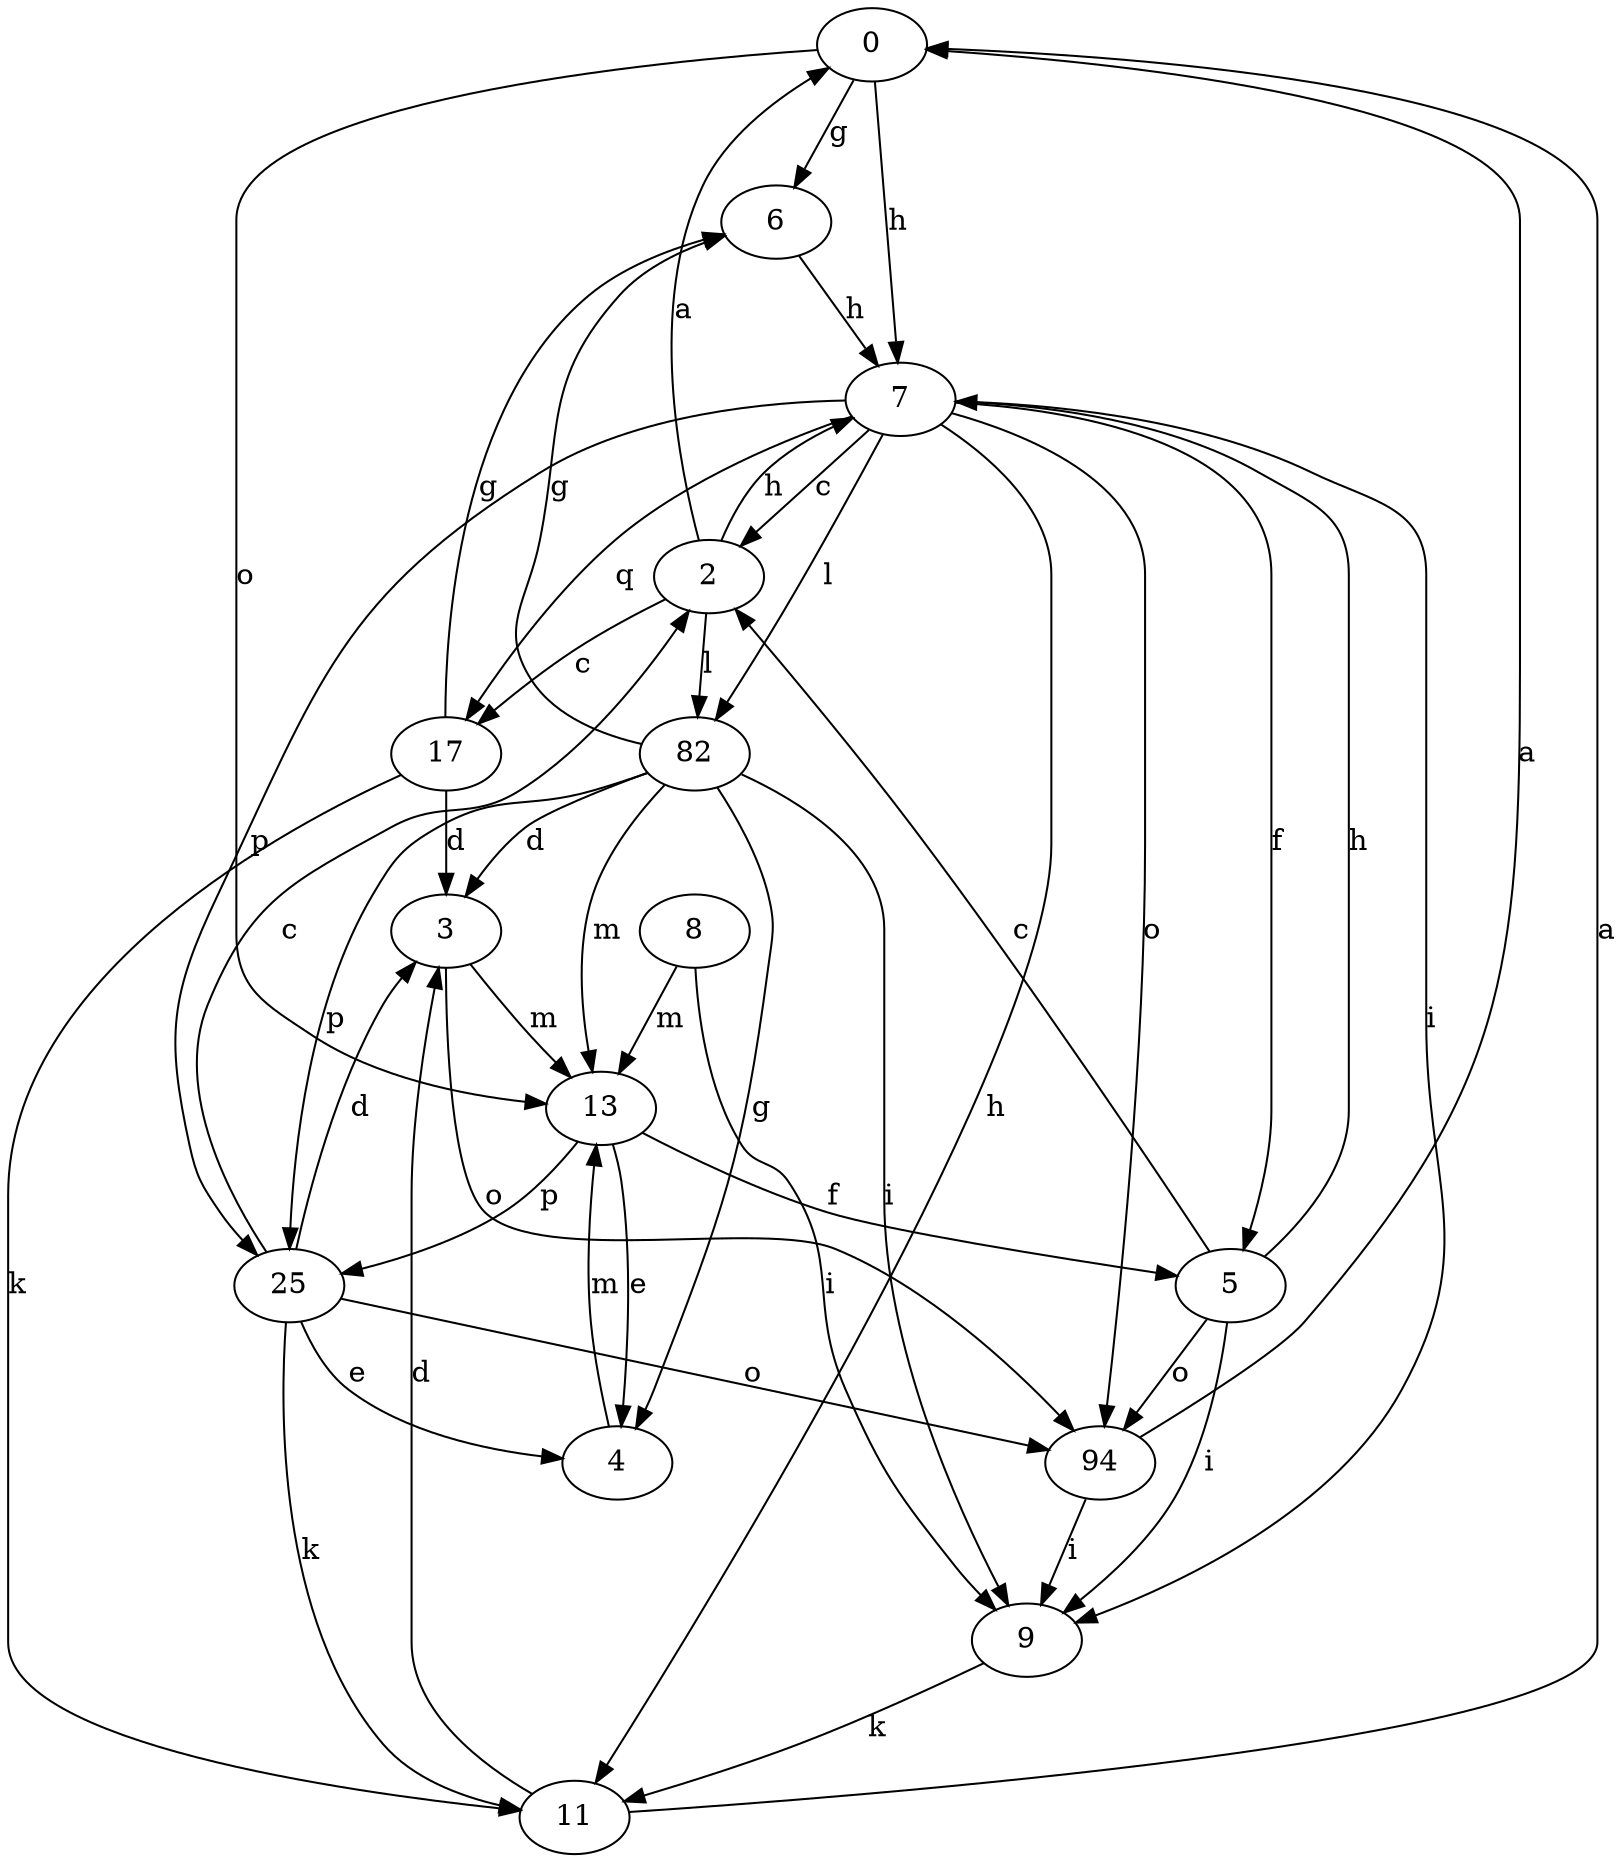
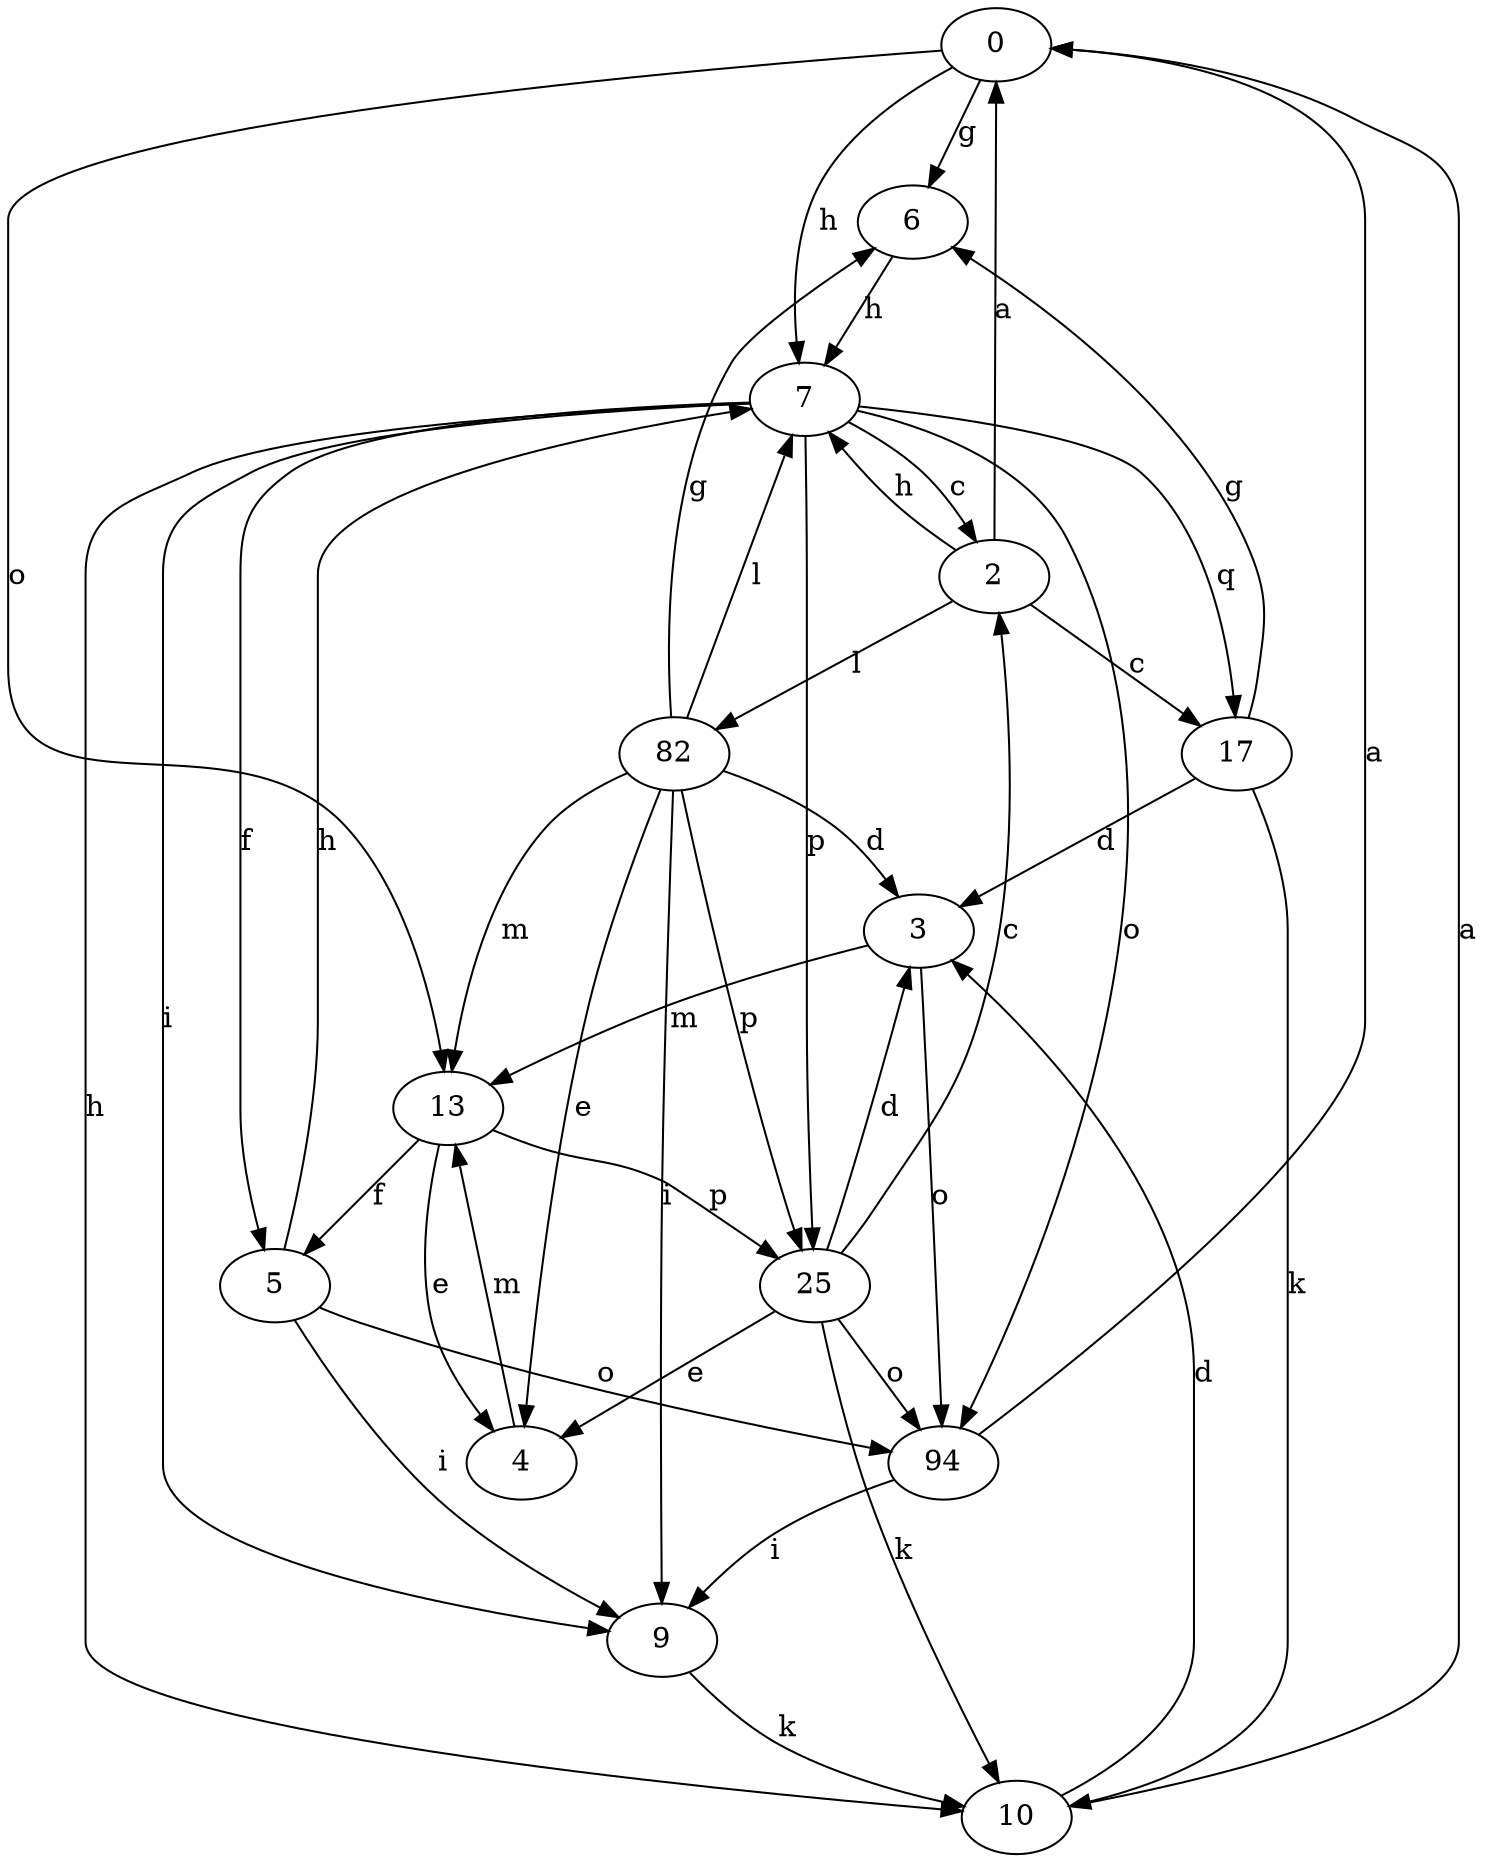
(808, 570) -> (736, 587)
(695, 931) -> none
(989, 931) -> none
(762, 1108) -> (584, 1108)
(575, 1817) -> (1017, 1817)
